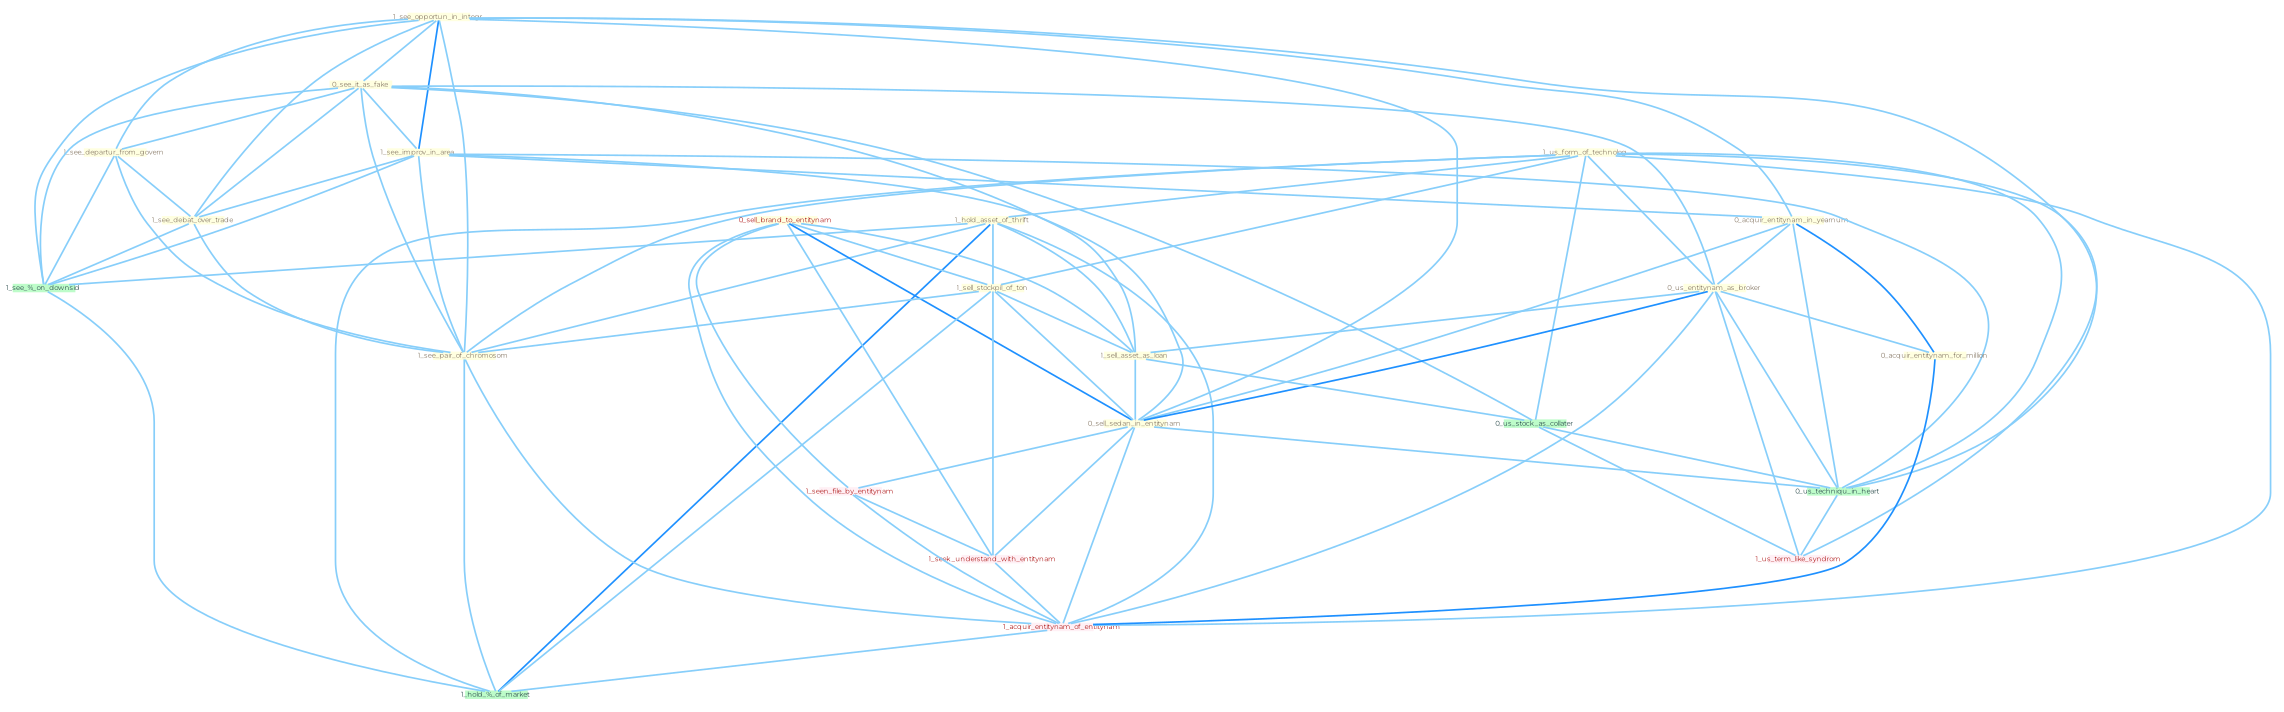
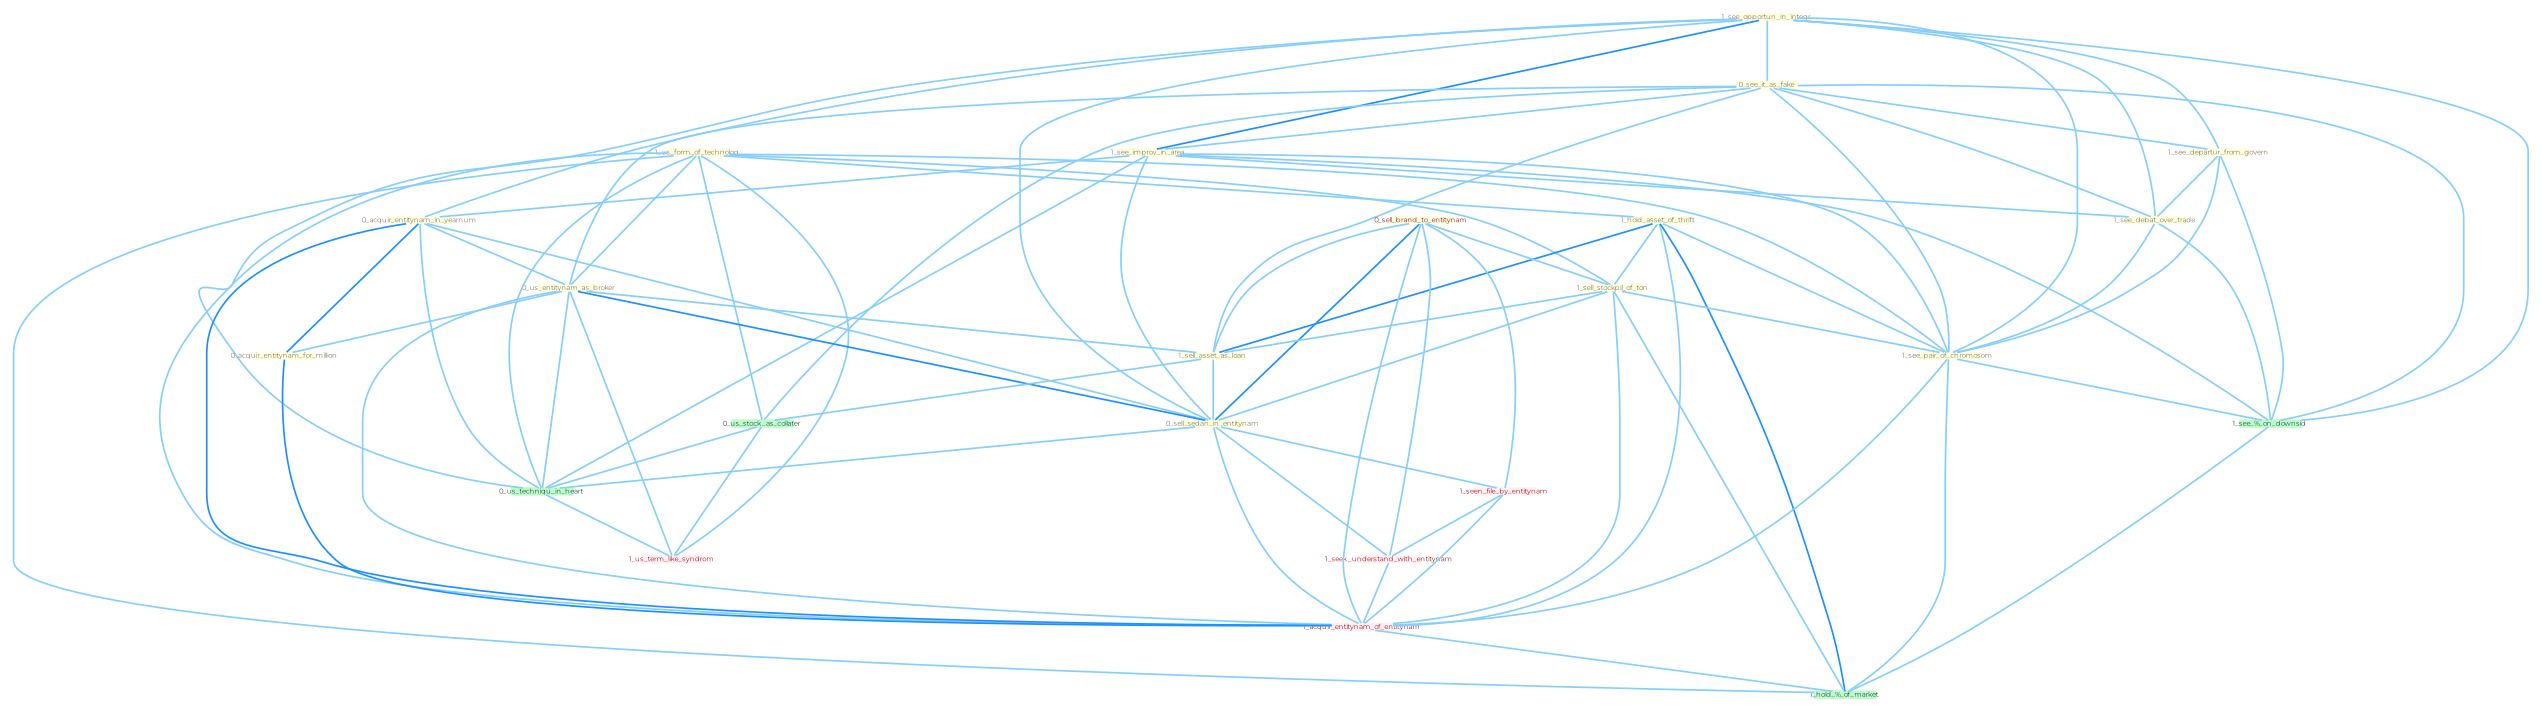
(518, 254) -> (2109, 390)
(1088, 279) -> (1447, 285)
(993, 423) -> (1609, 533)
none -> (207, 486)
